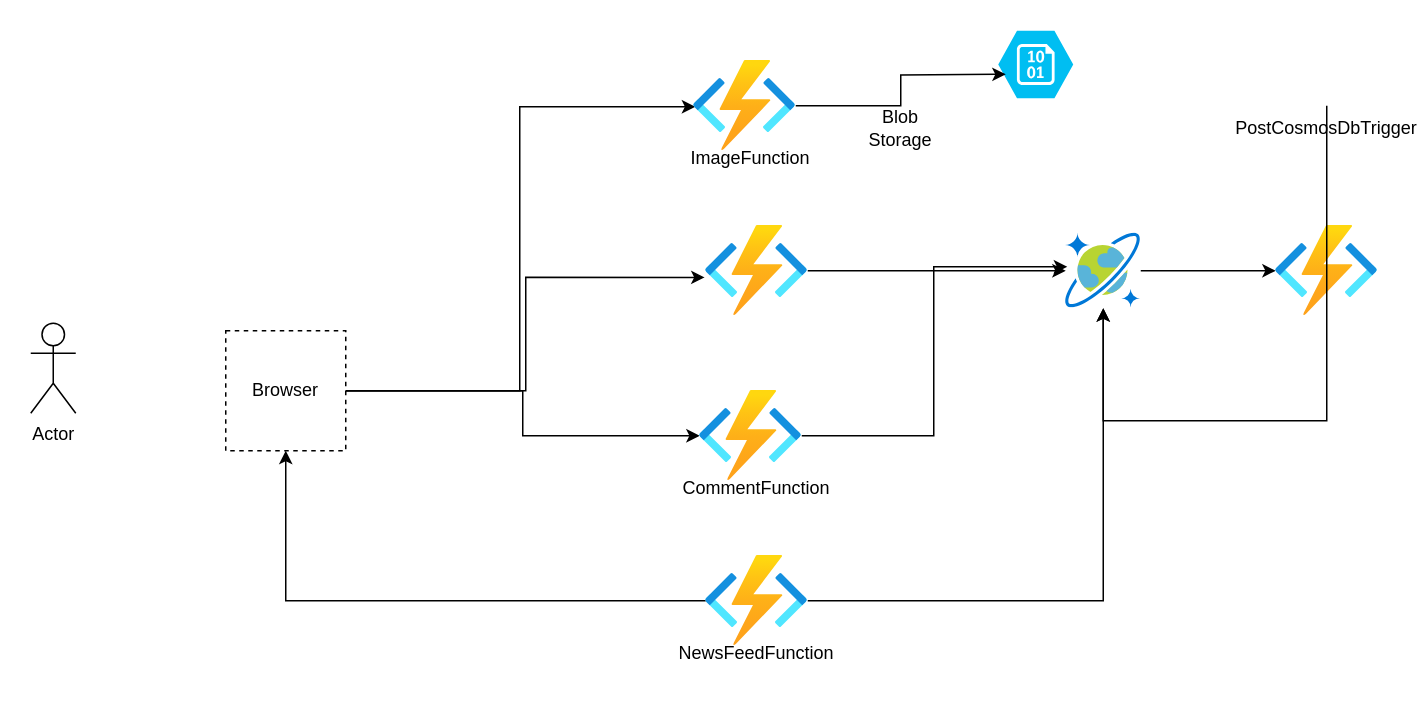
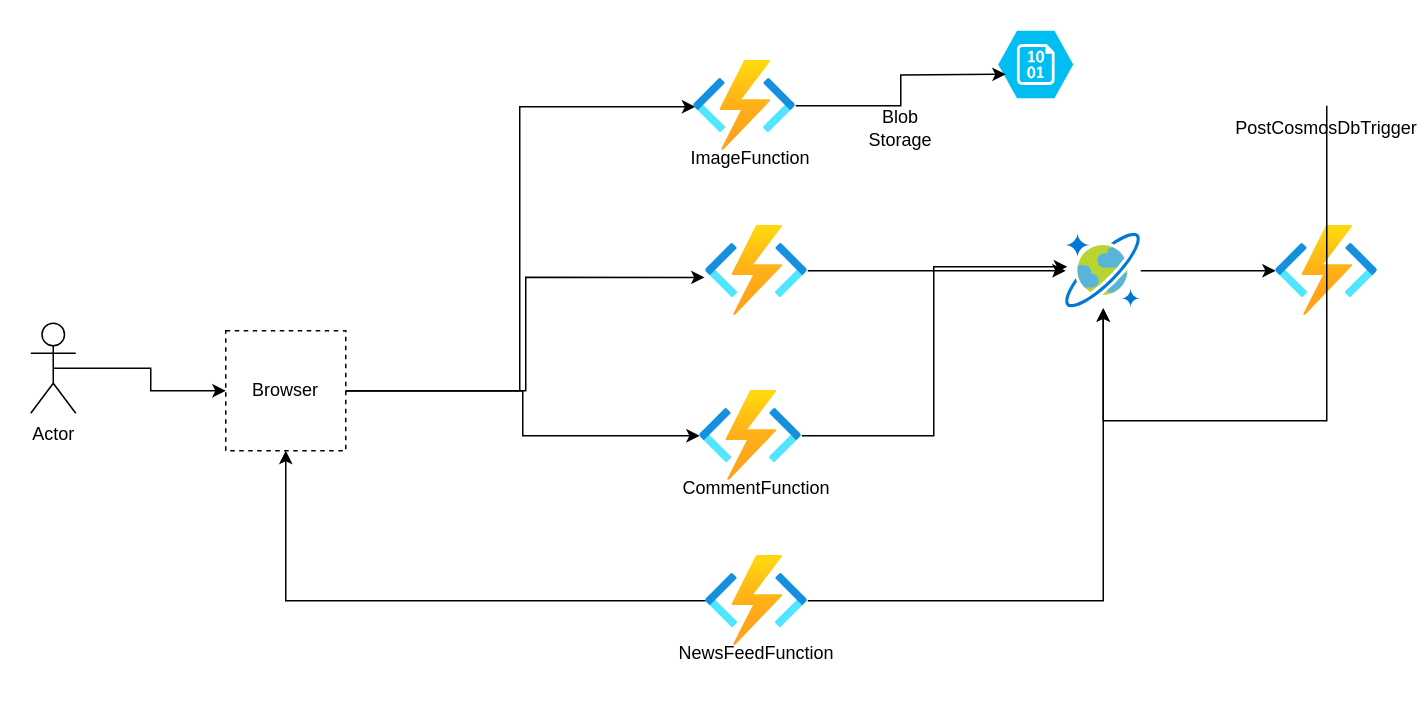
none -> (147, 368)
